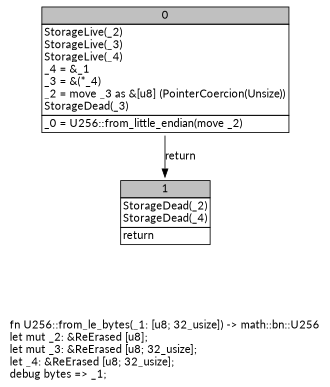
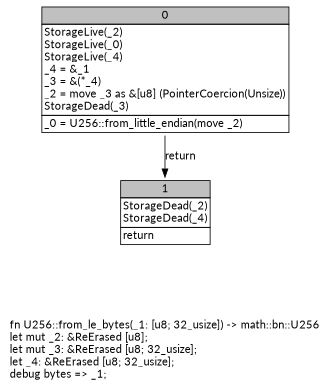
(84, 45) -> (84, 45)
